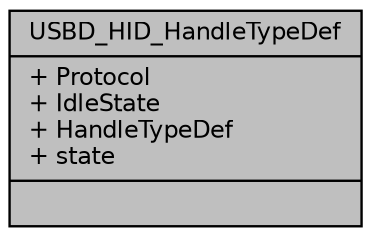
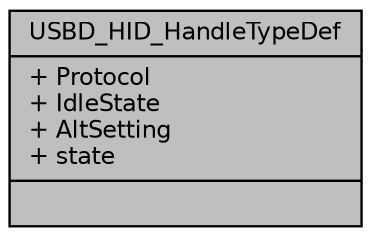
(132, 130) -> (101, 130)
